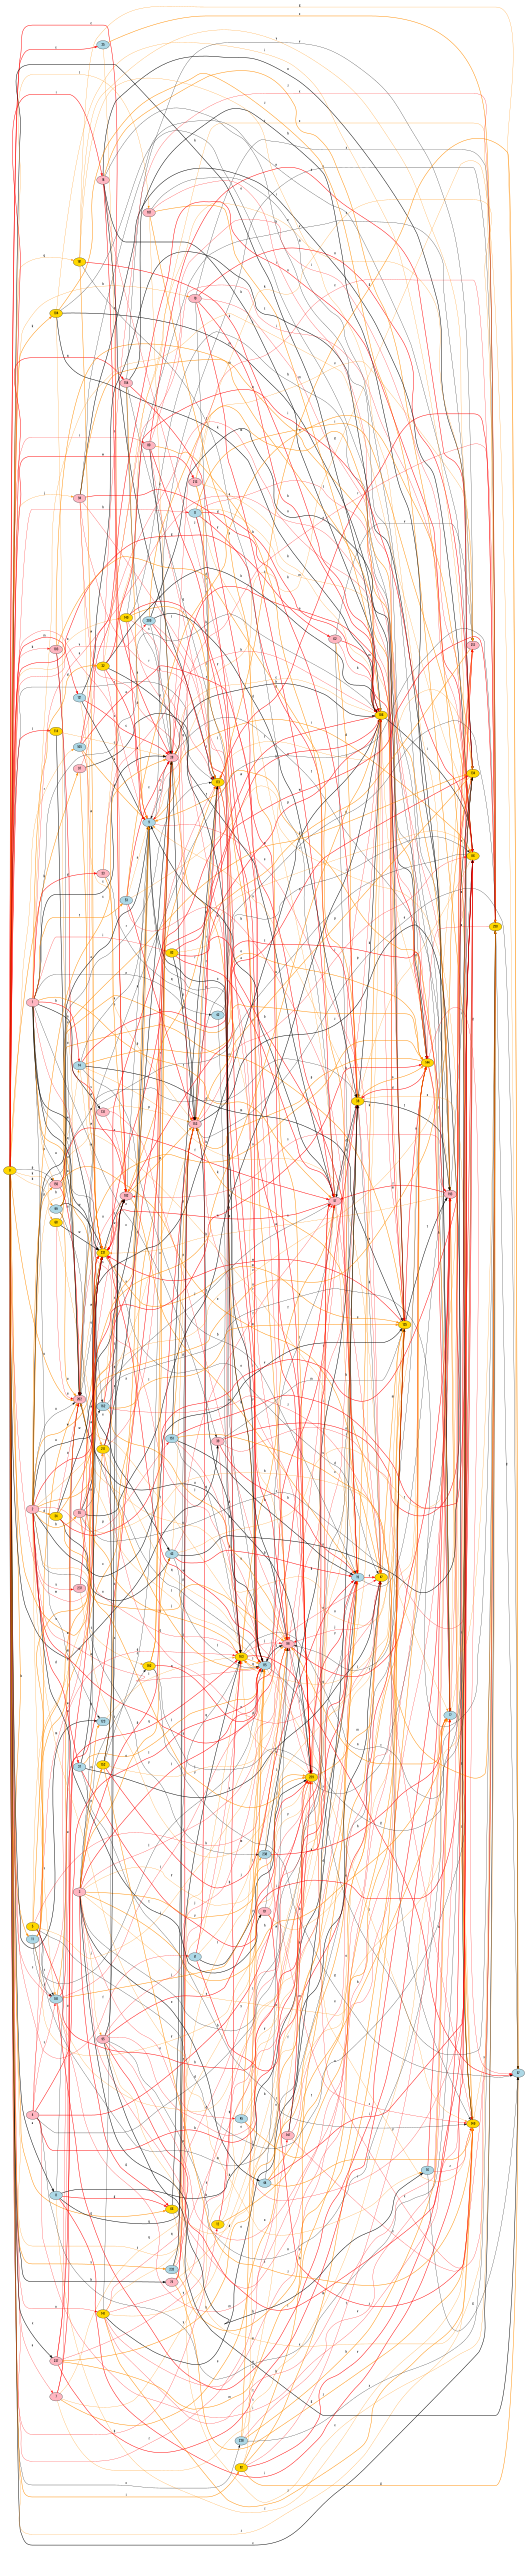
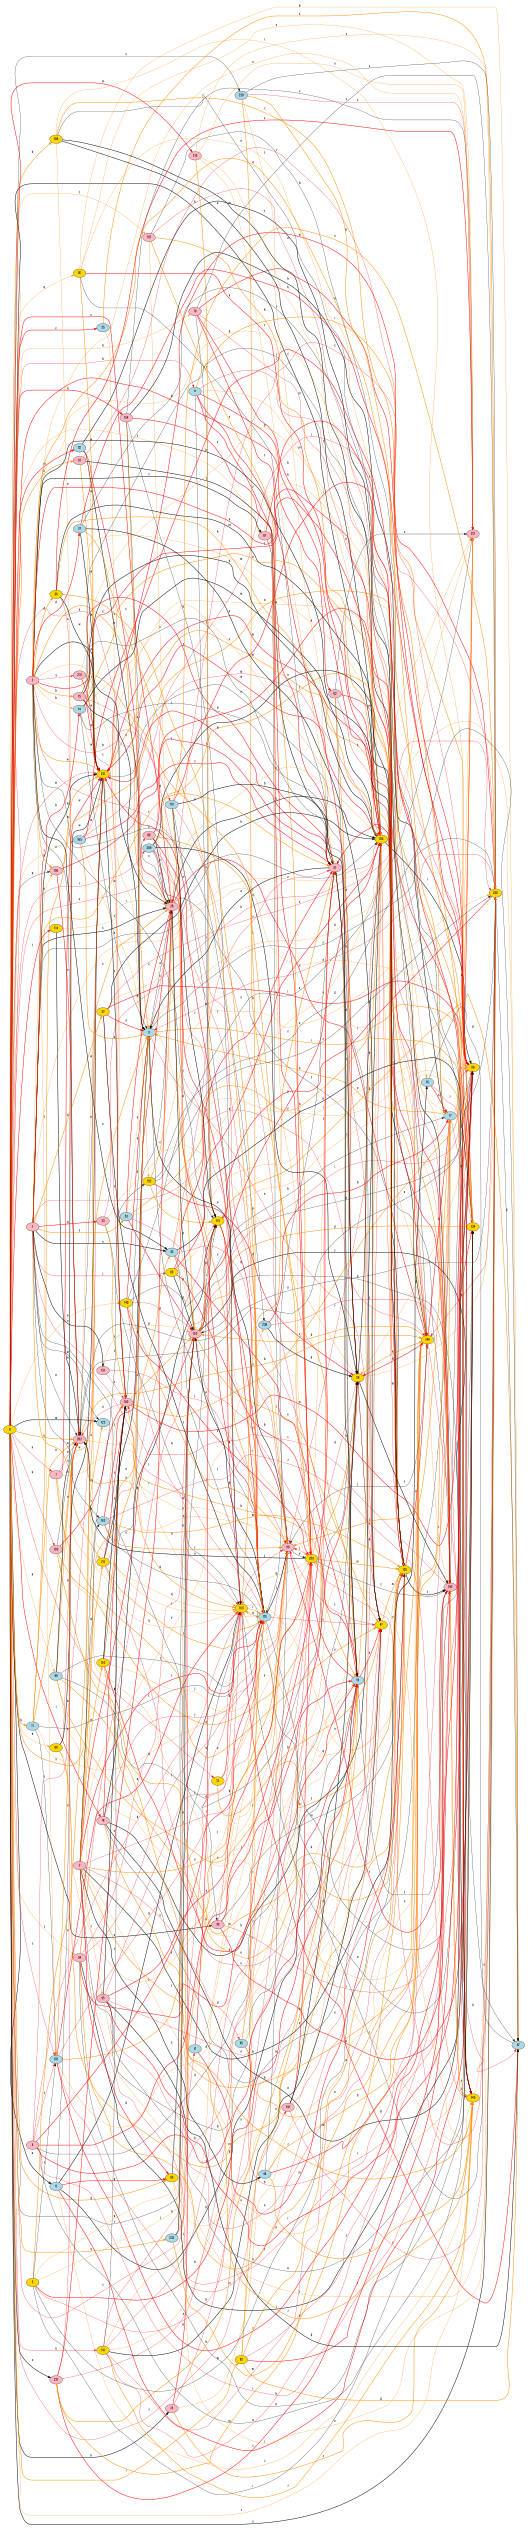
(218, 1015) -> none
(263, 1875) -> none
(276, 1927) -> (276, 1919)
